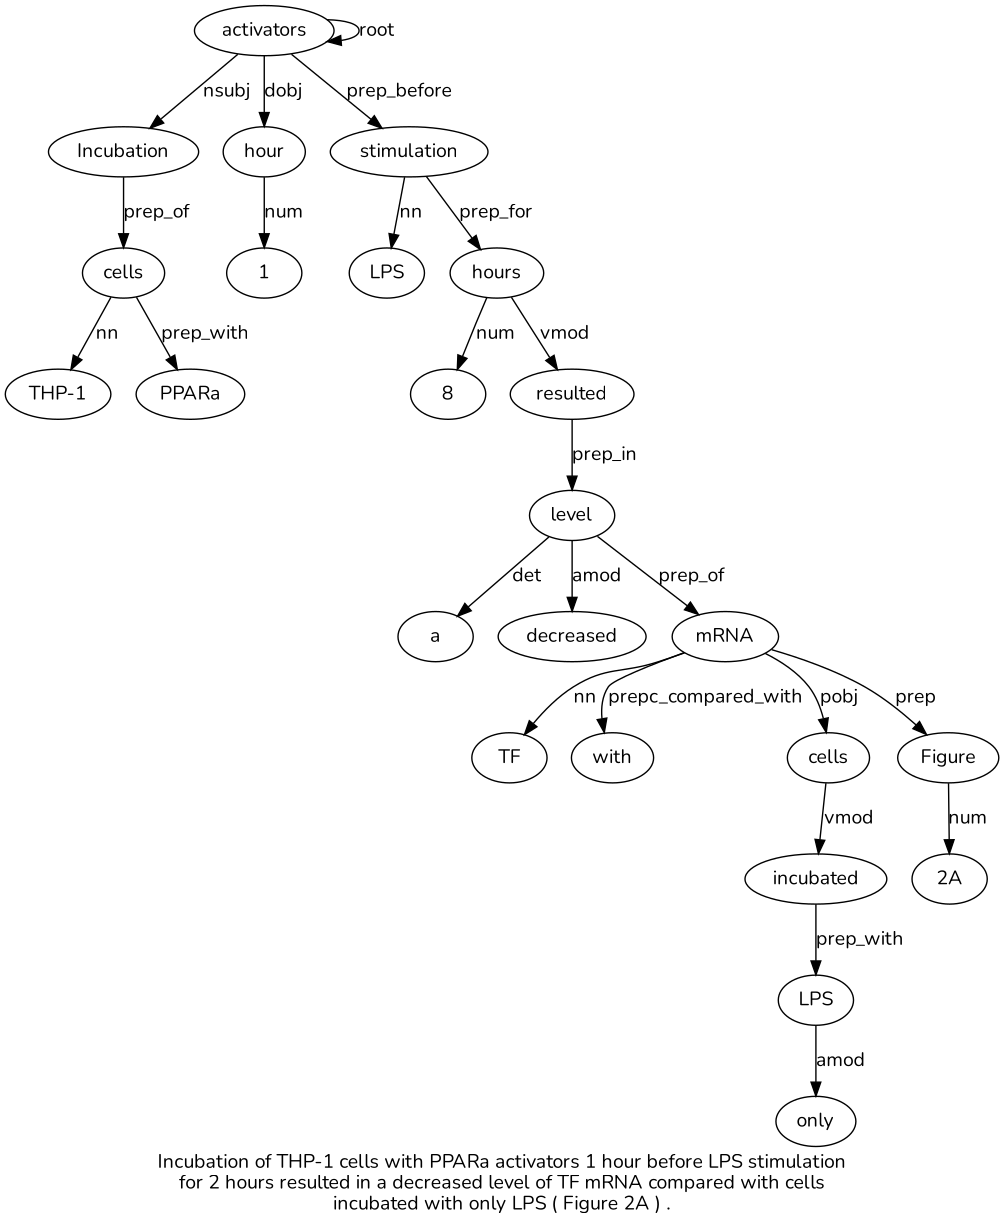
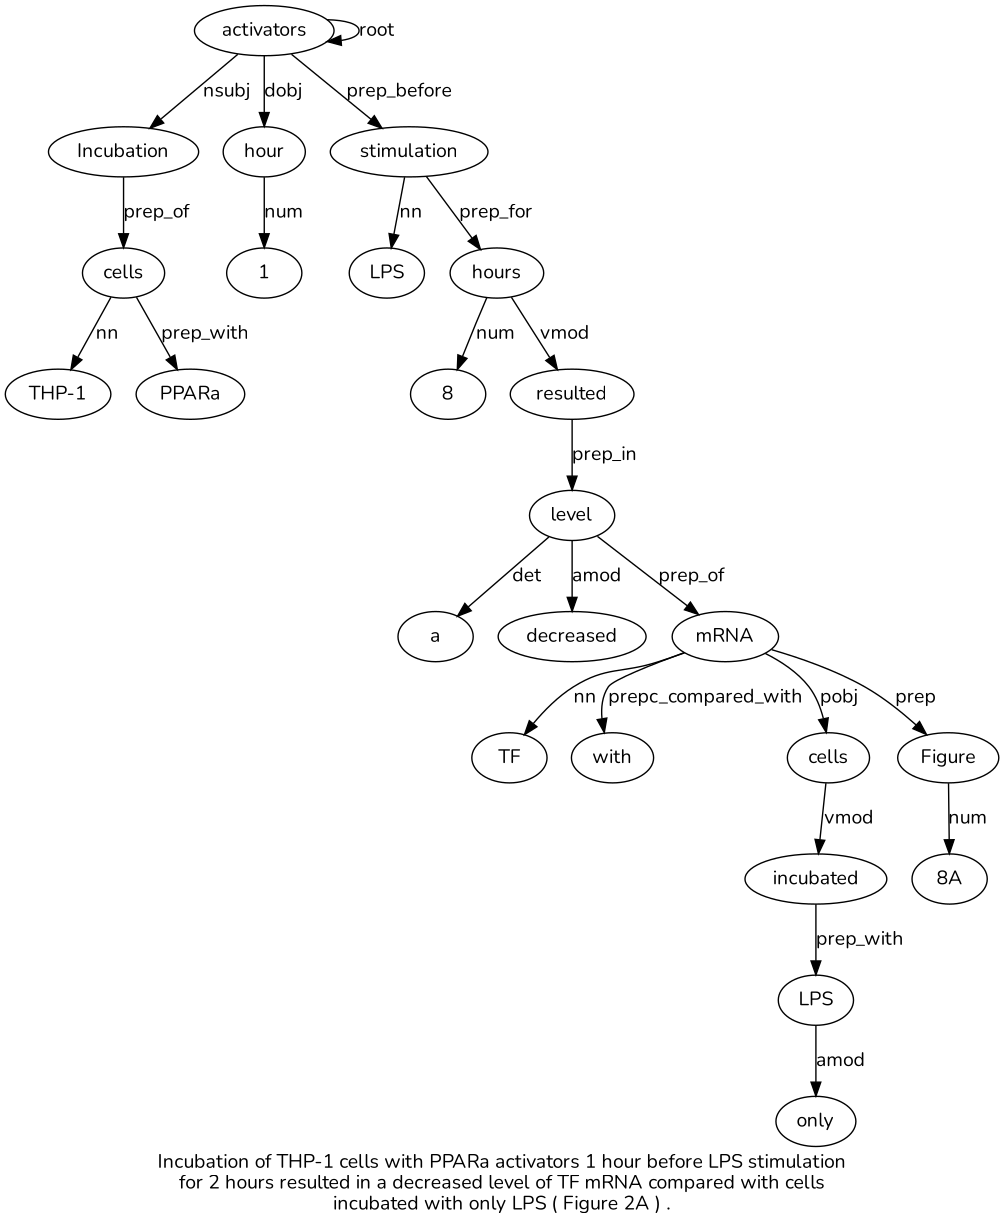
(950, 879) -> (950, 879)
